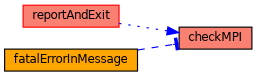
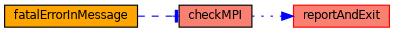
(143, 27) -> (267, 16)
